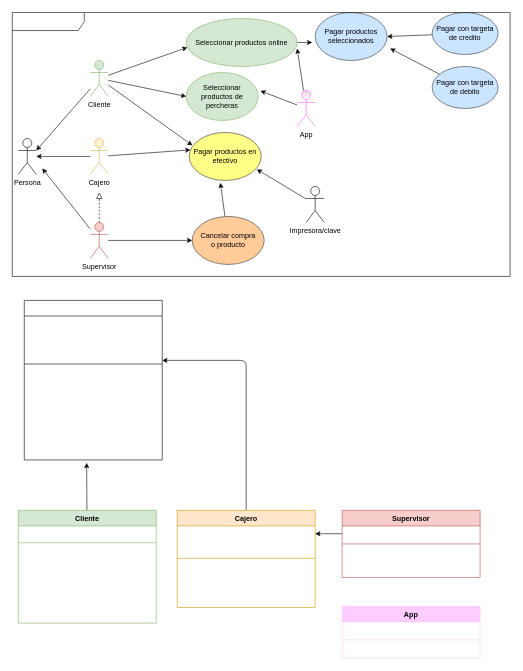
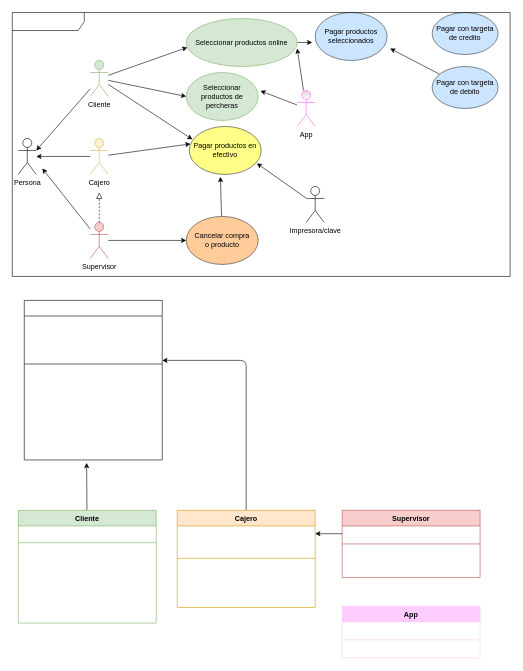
(413, 35) -> none
(225, 156) -> (225, 150)
(228, 240) -> (222, 240)
